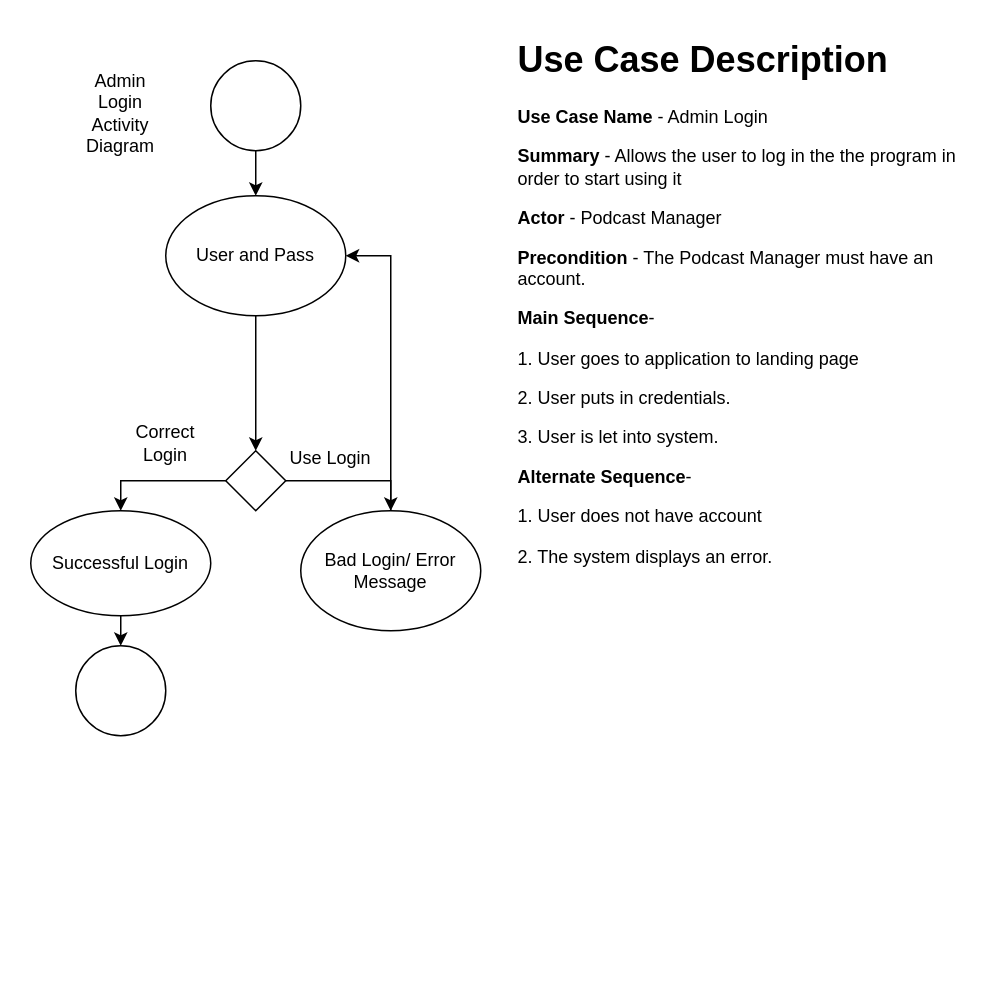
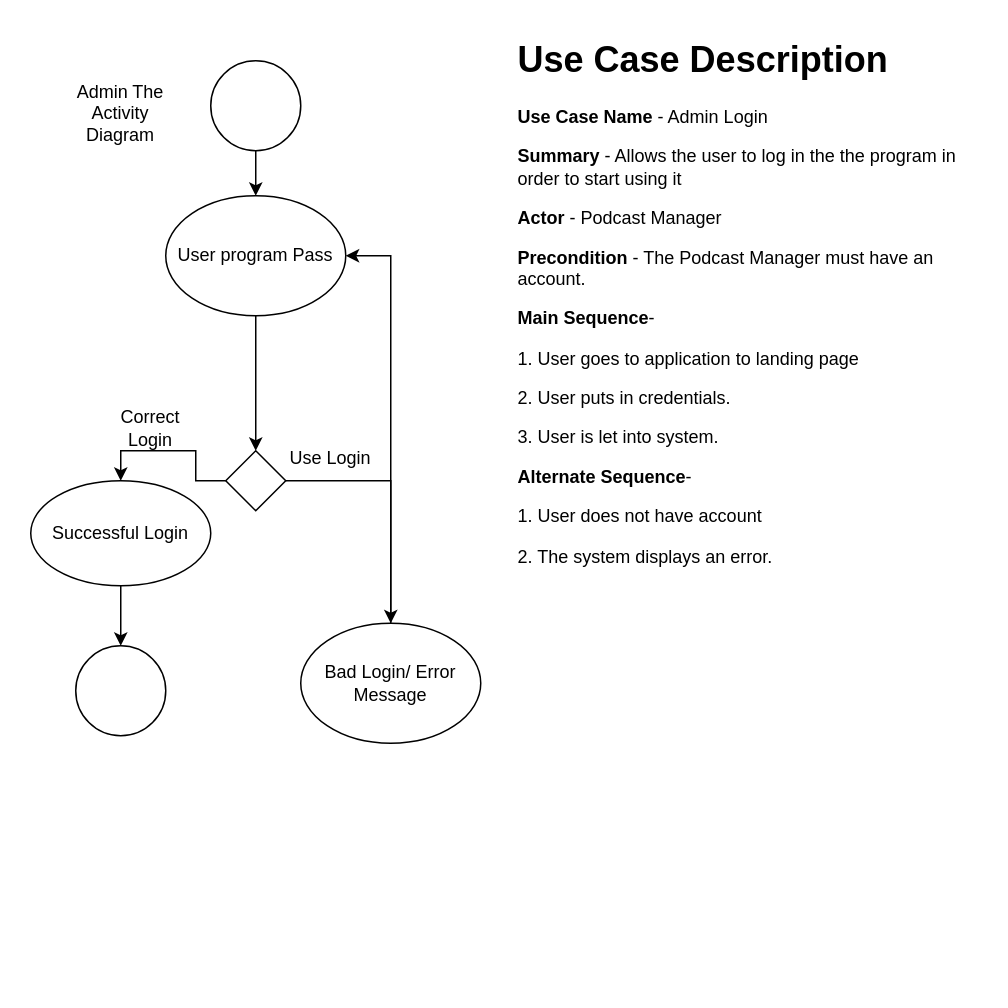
(121, 113) -> (121, 113)
(256, 256) -> (256, 256)
(166, 443) -> (151, 428)
(121, 563) -> (121, 533)
(391, 571) -> (391, 683)
